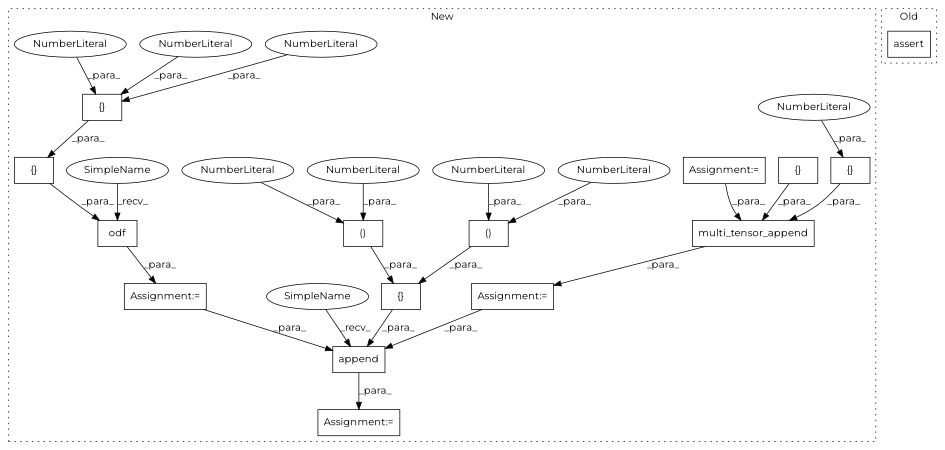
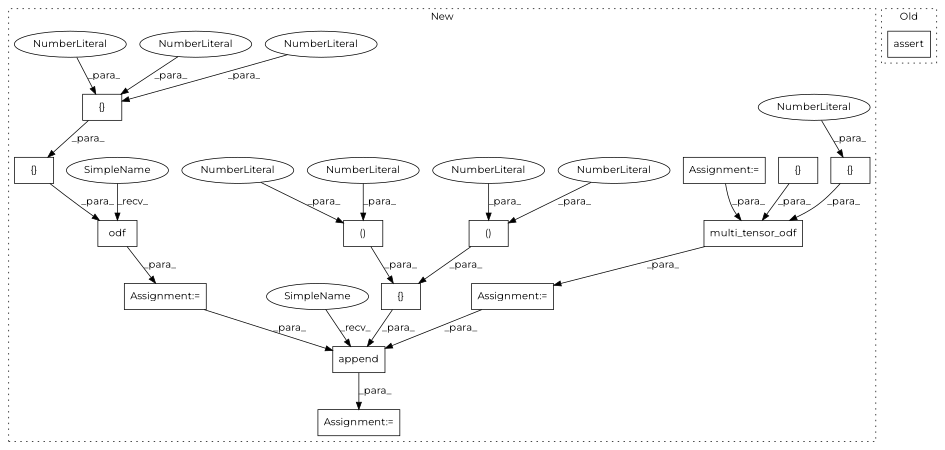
(753, 233) -> (753, 233)
